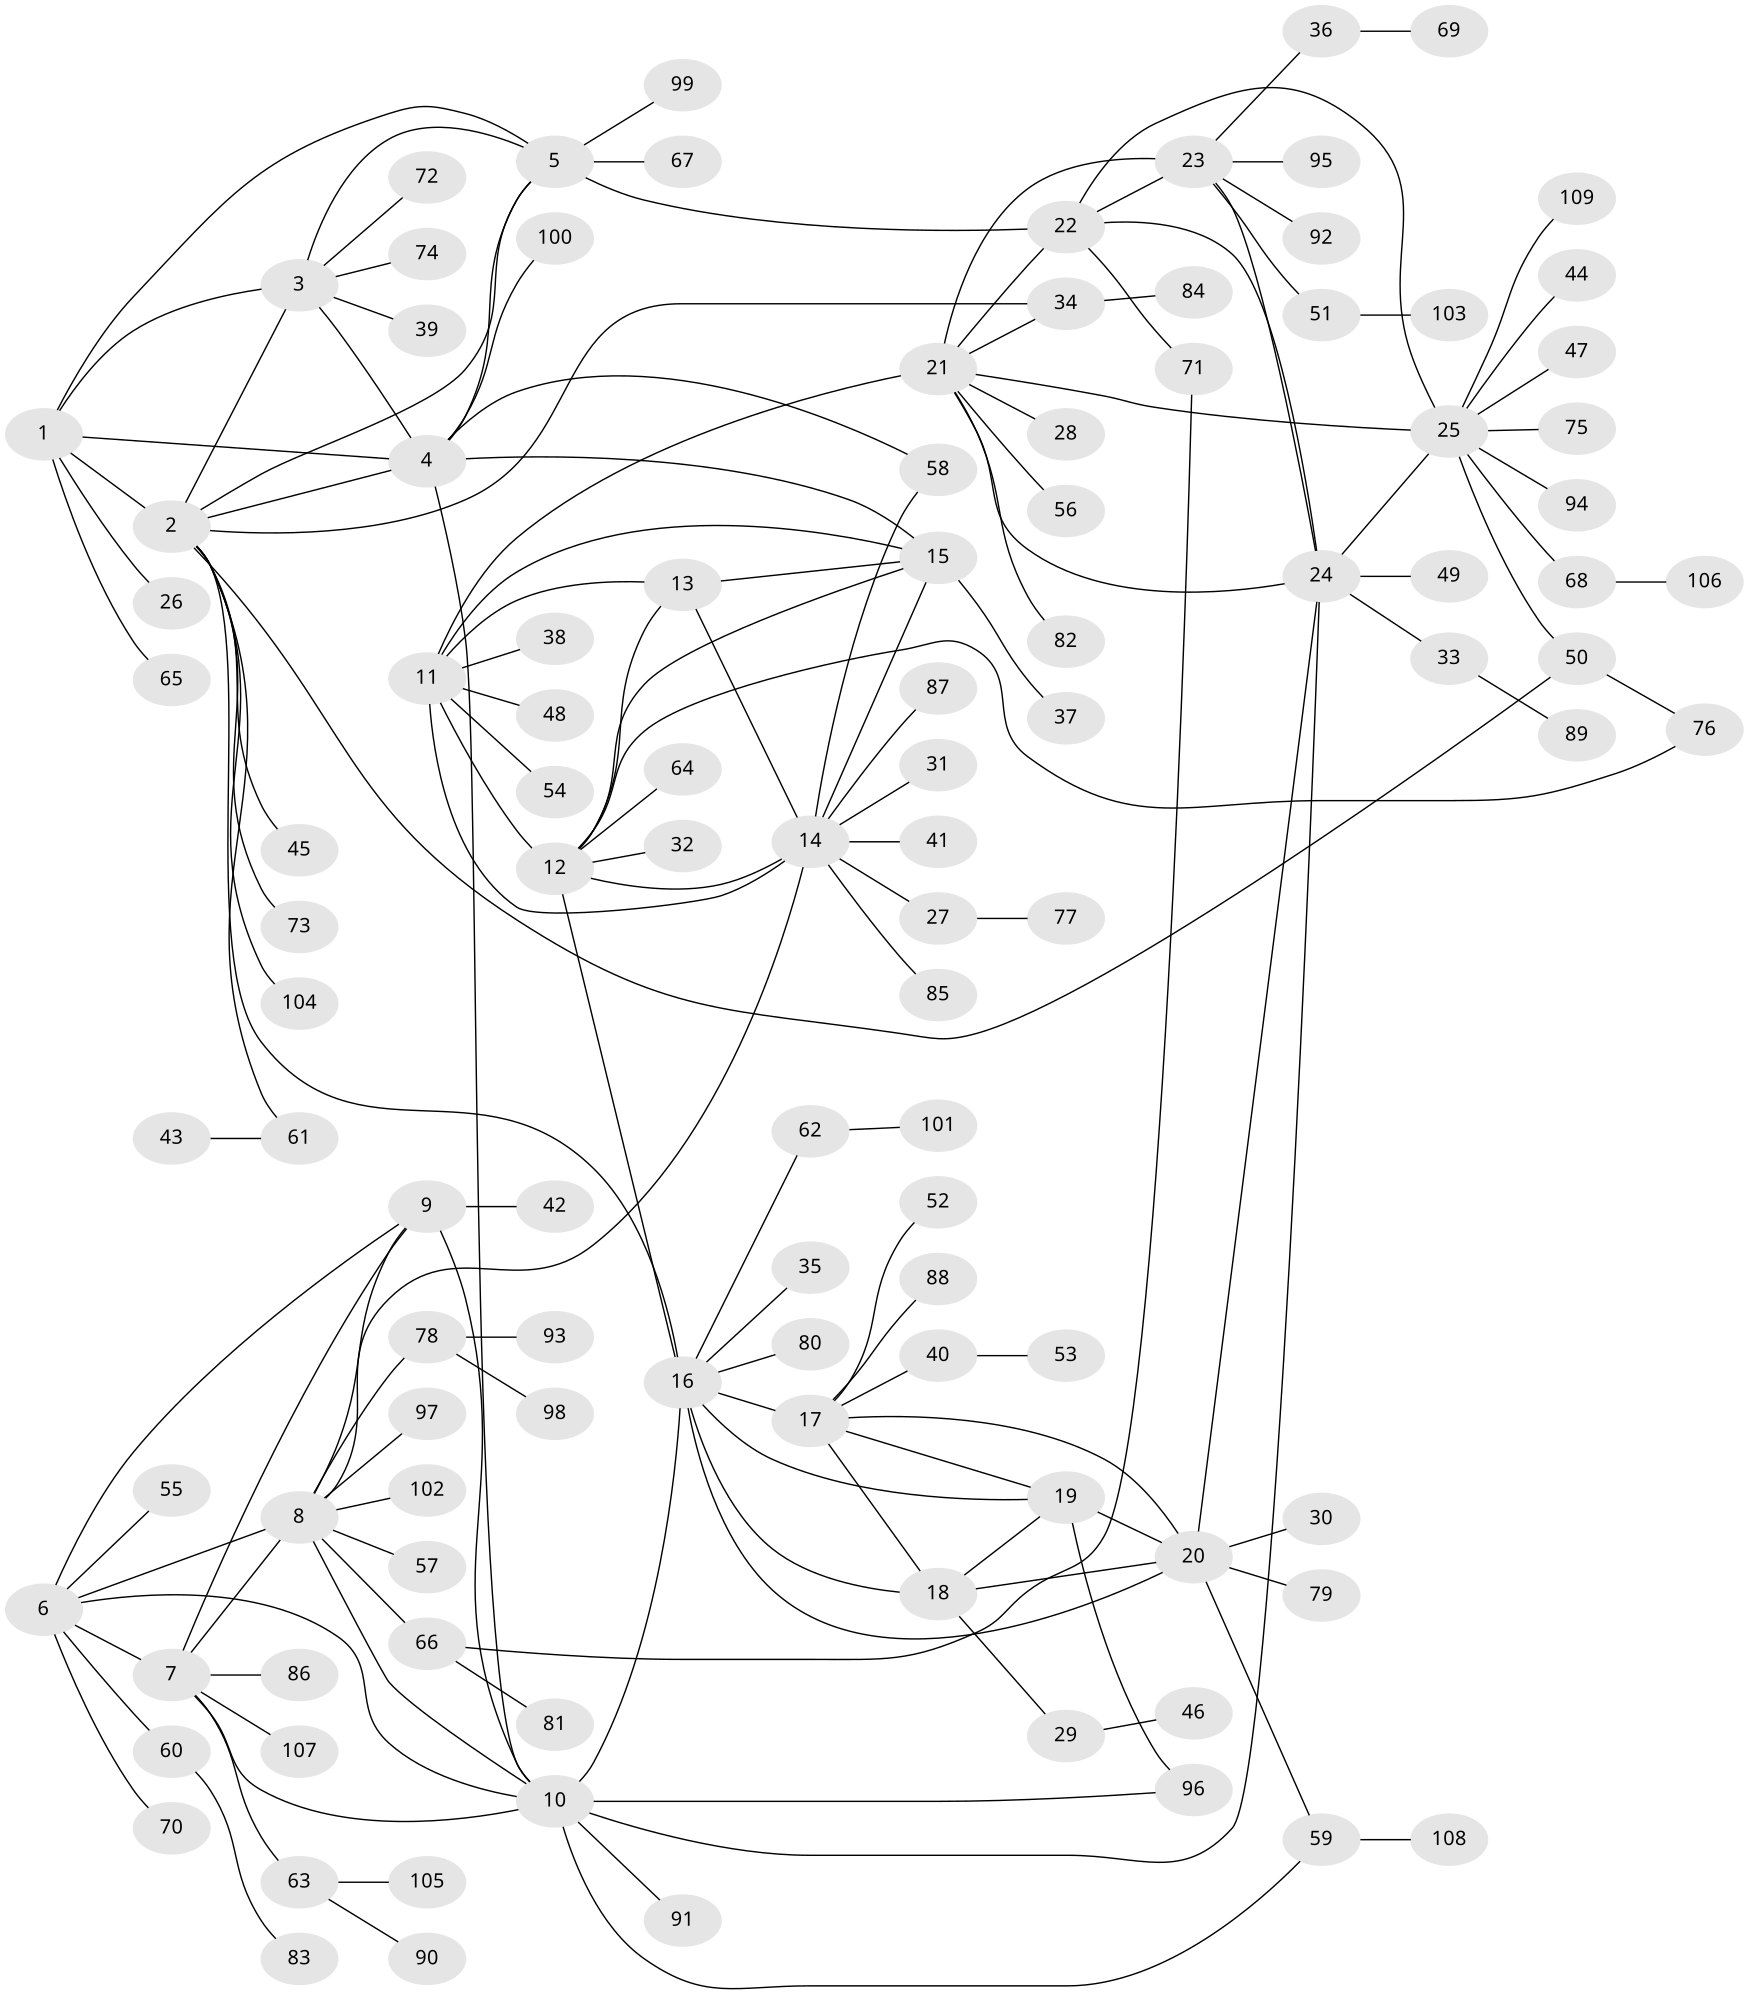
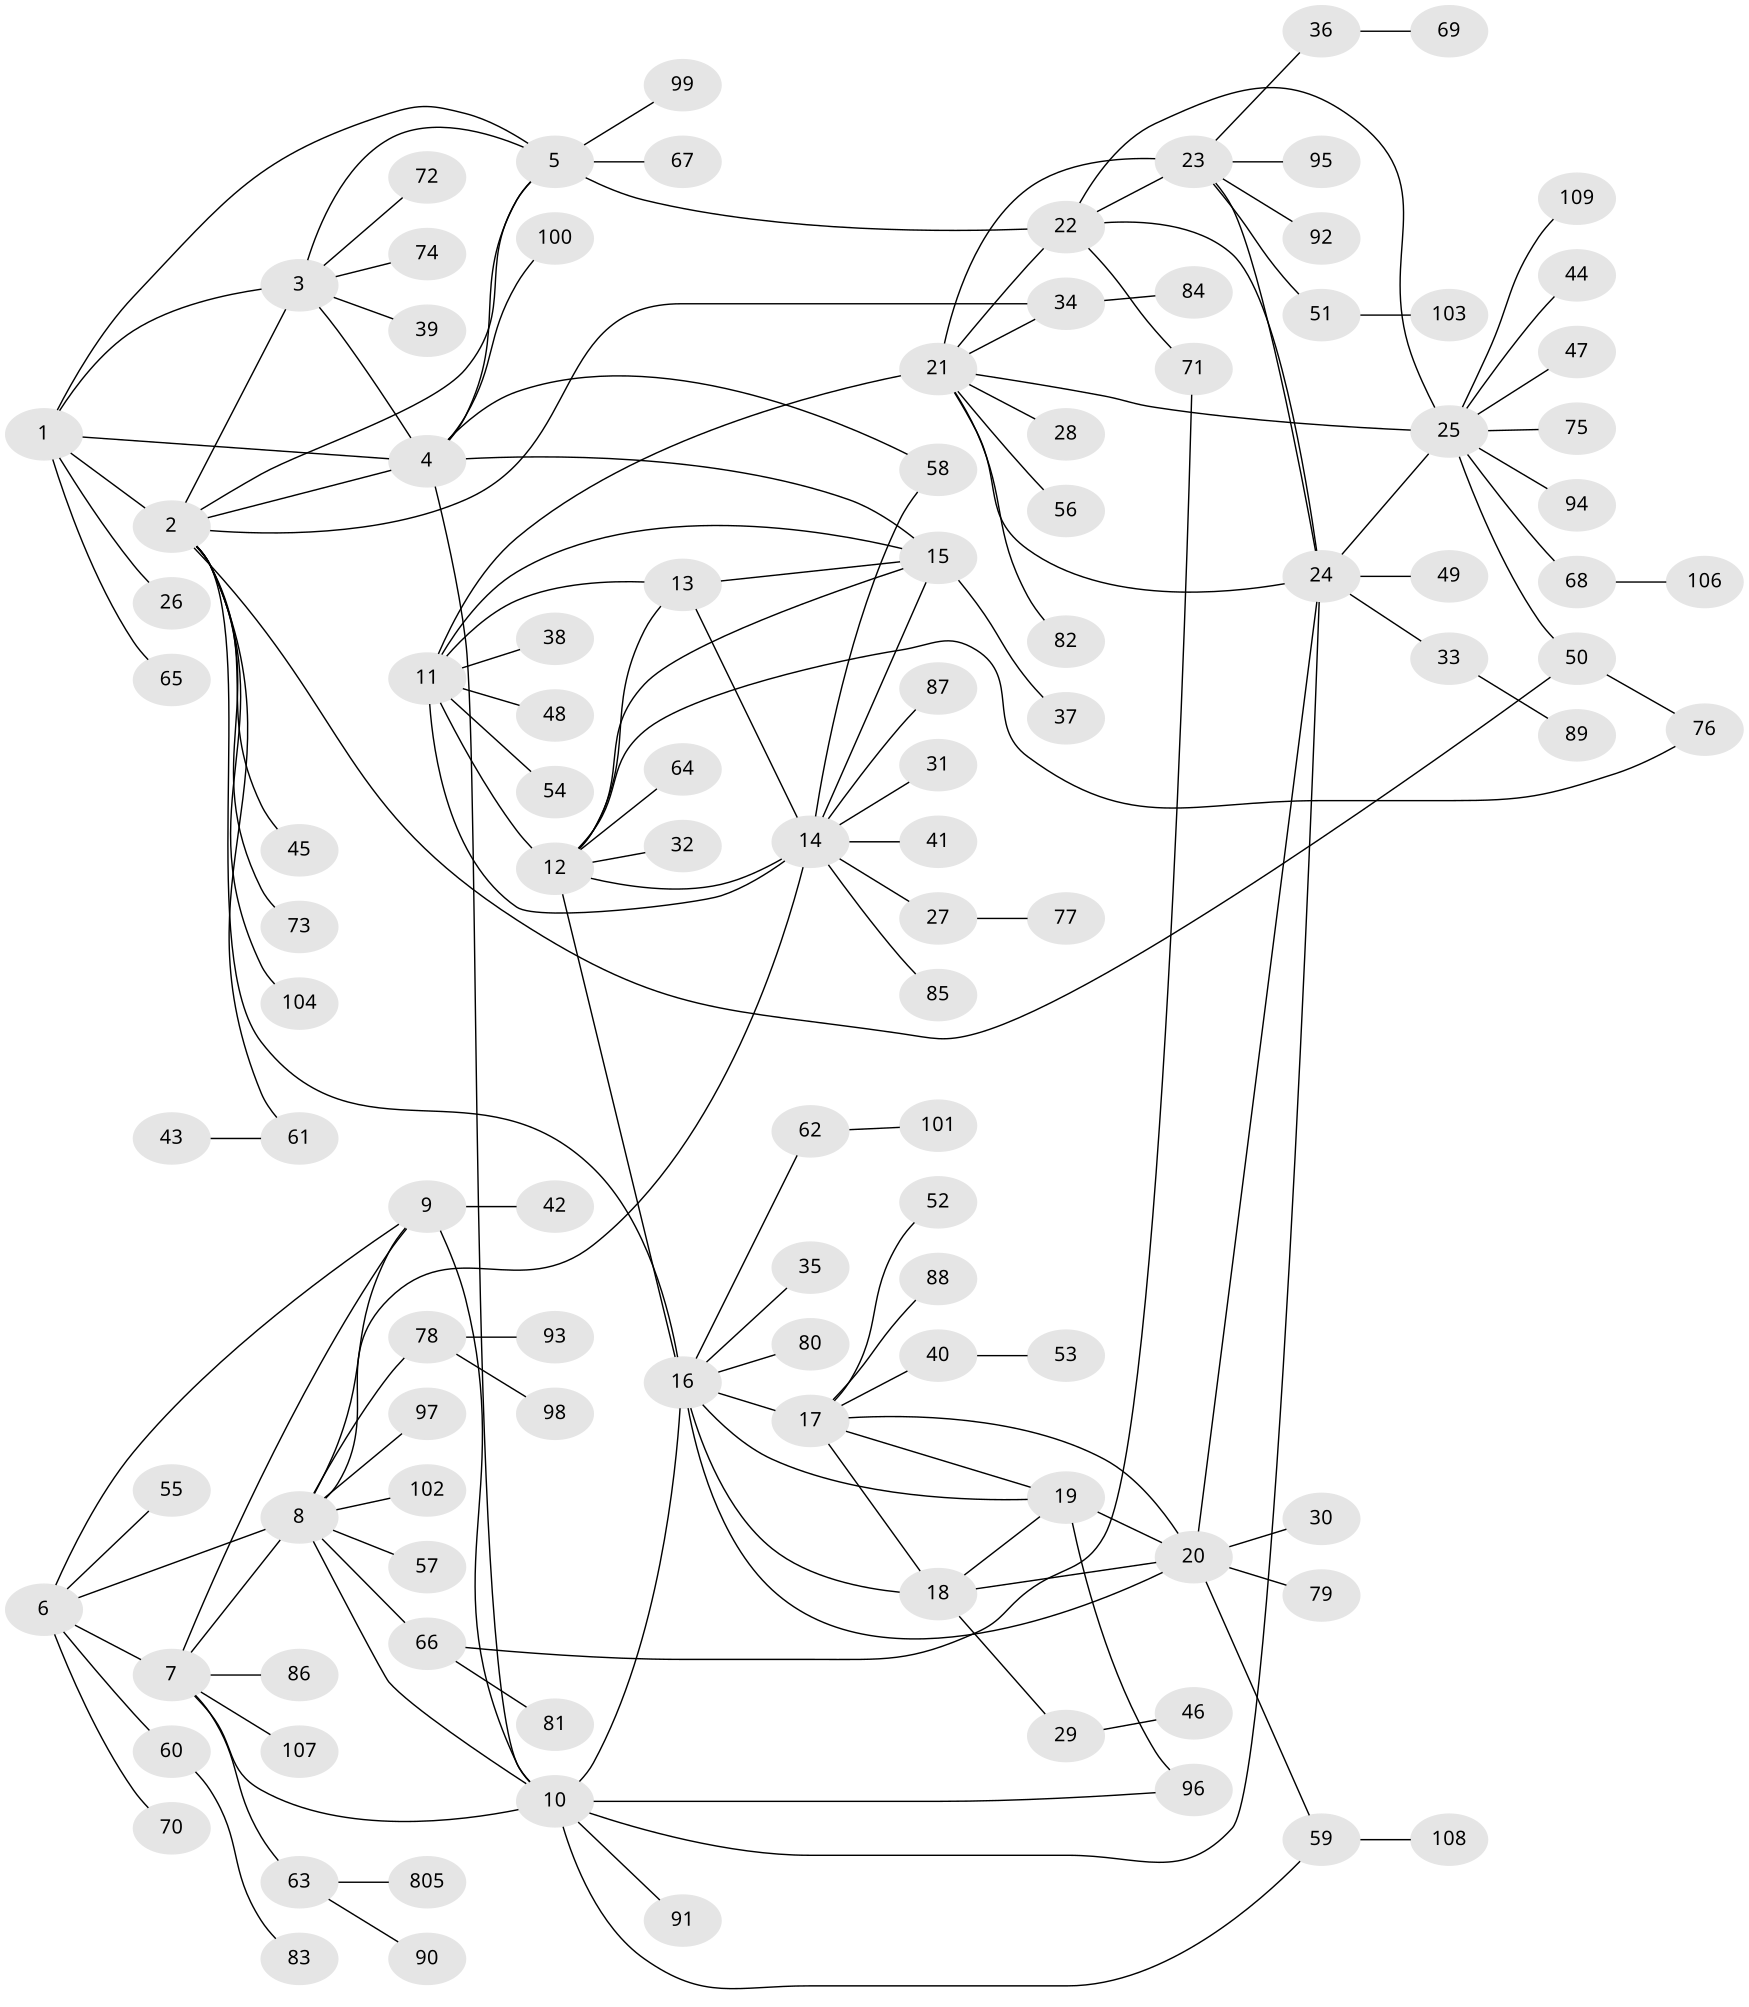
(337, 1636) -> none
(427, 1882) -> (427, 1882)
